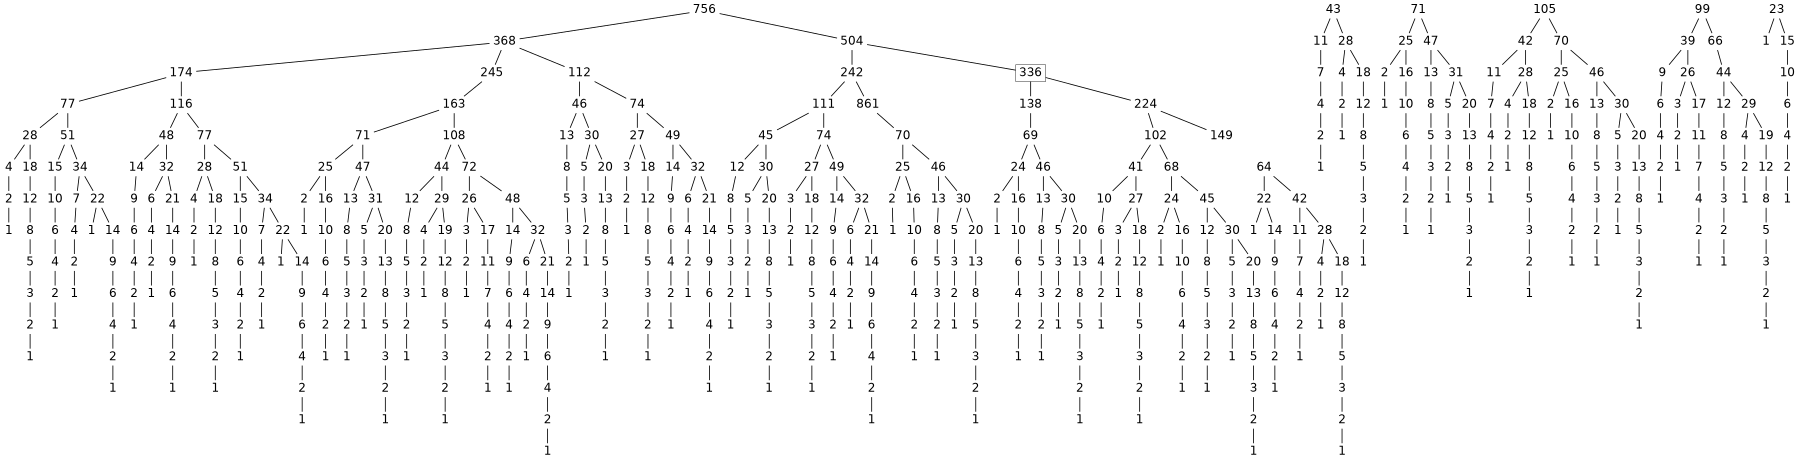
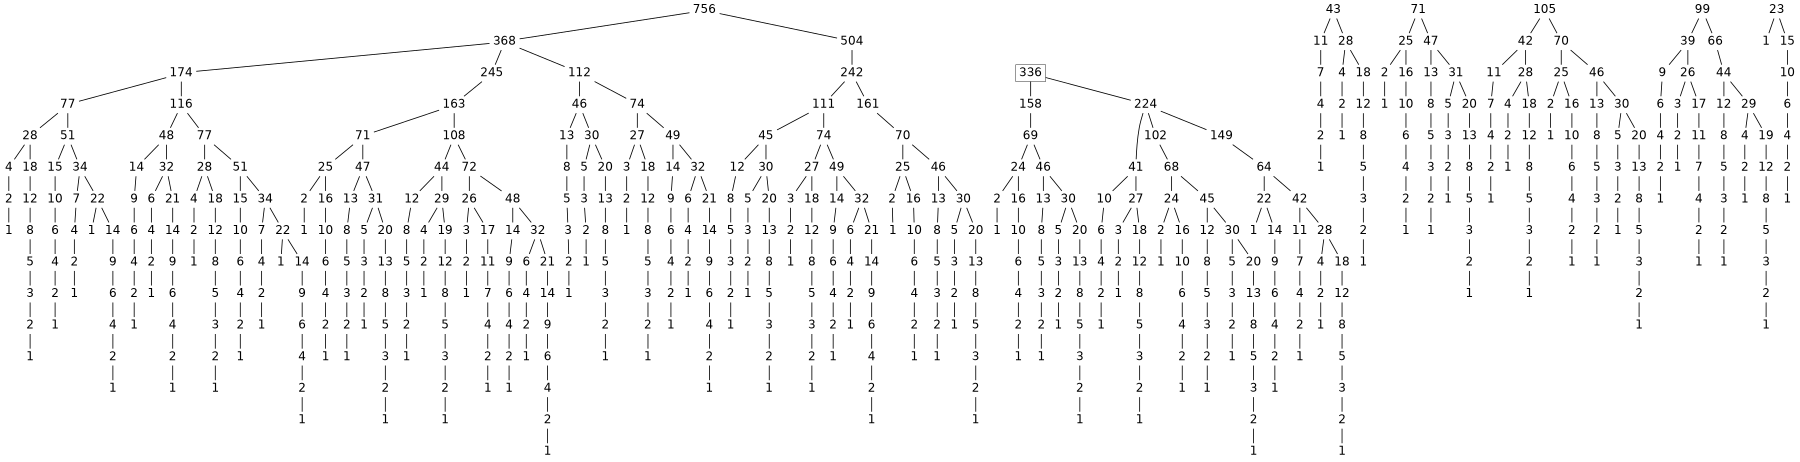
(941, 57) -> none
(868, 105) -> (868, 105)
(1031, 105) -> (1031, 105)
(1146, 152) -> (1138, 136)
none -> (1243, 152)
